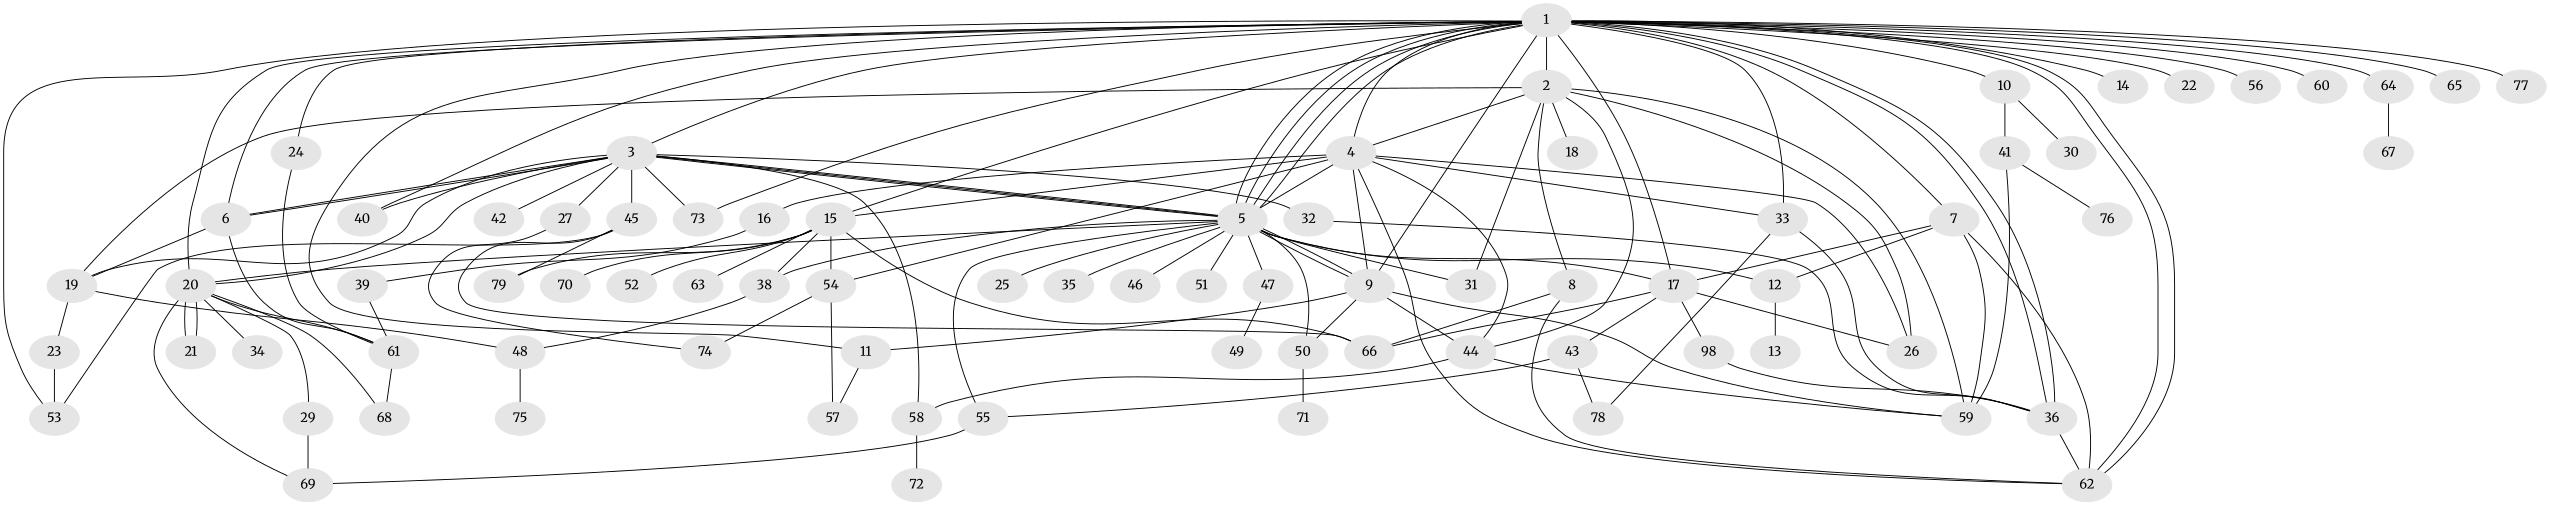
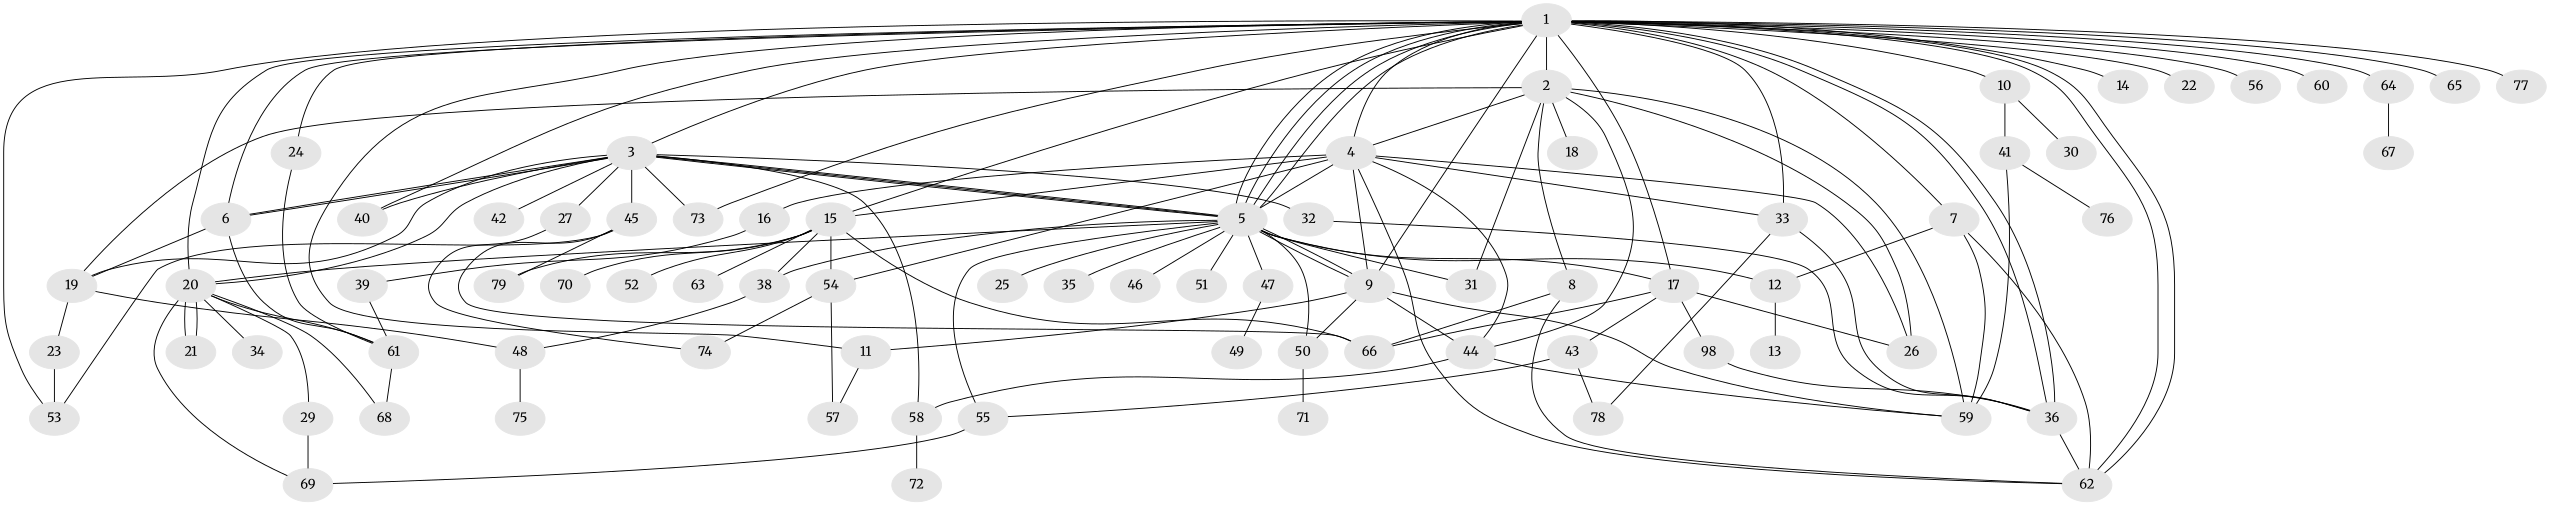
(1814, 253) -> none
